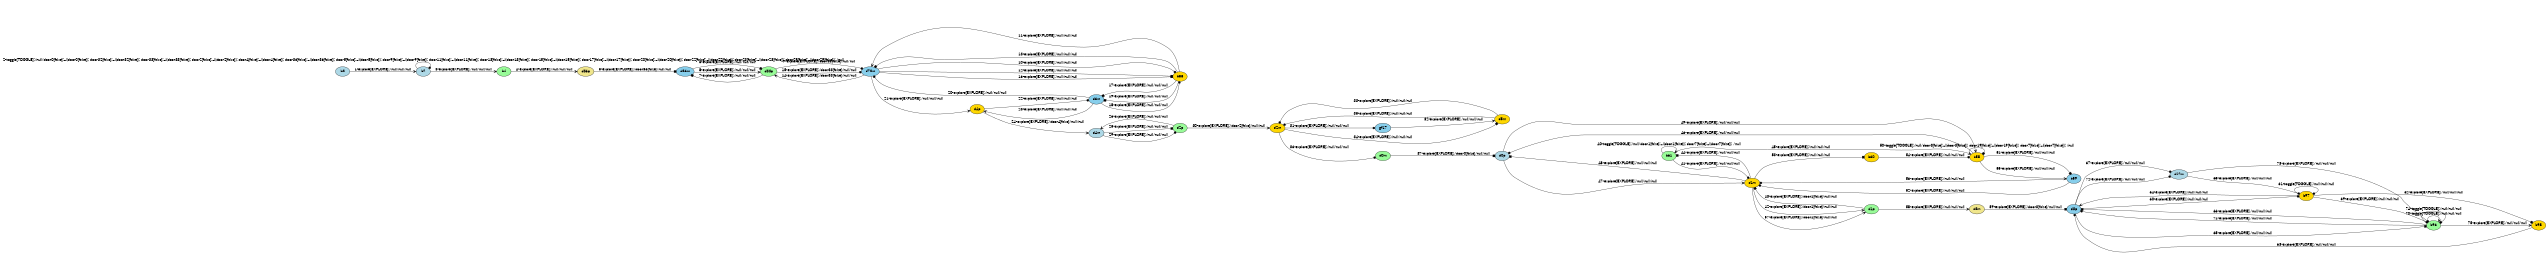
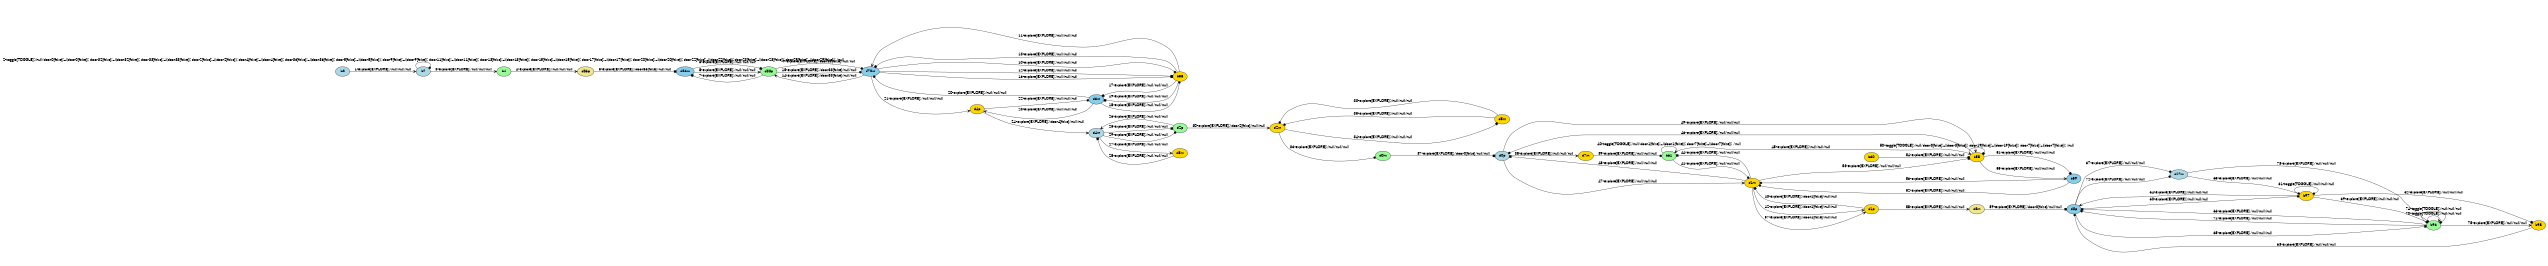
(1383, 128) -> none
none -> (1180, 153)
none -> (1586, 156)
(1805, 159) -> (1863, 171)
(1871, 209) -> (1871, 209)
